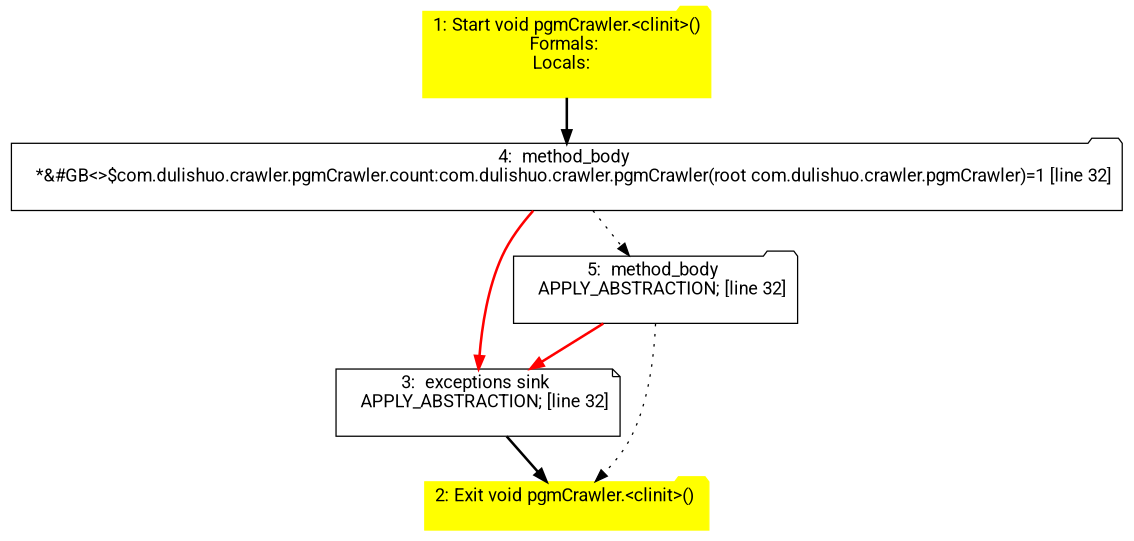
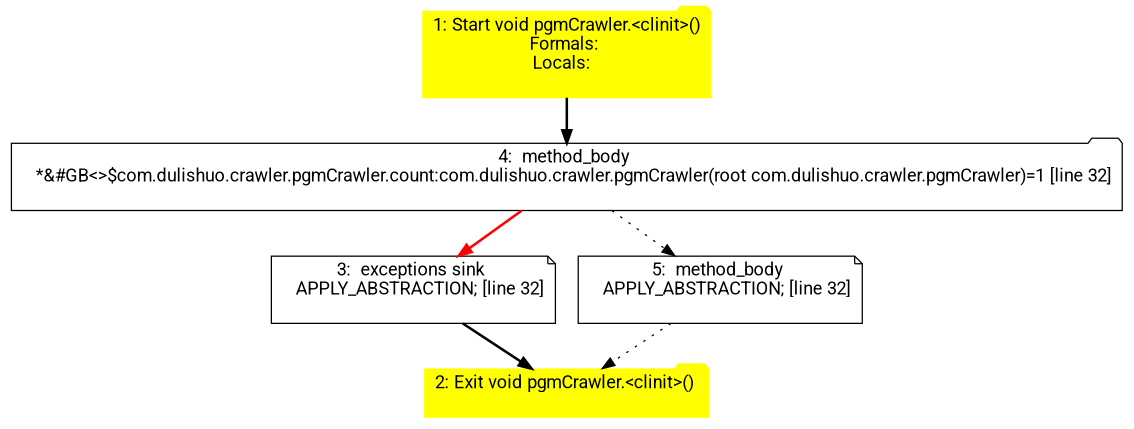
(656, 290) -> (720, 290)
(572, 343) -> none
